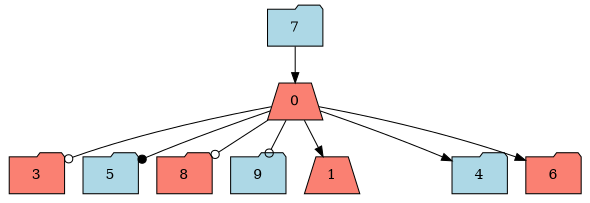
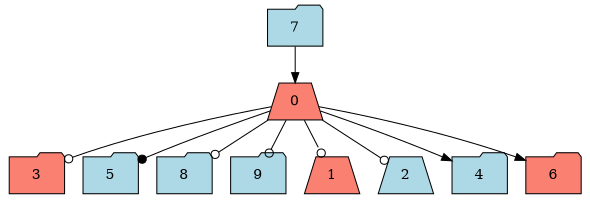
(311, 134) -> (311, 134)
(184, 175) -> (184, 175)
none -> (406, 175)
